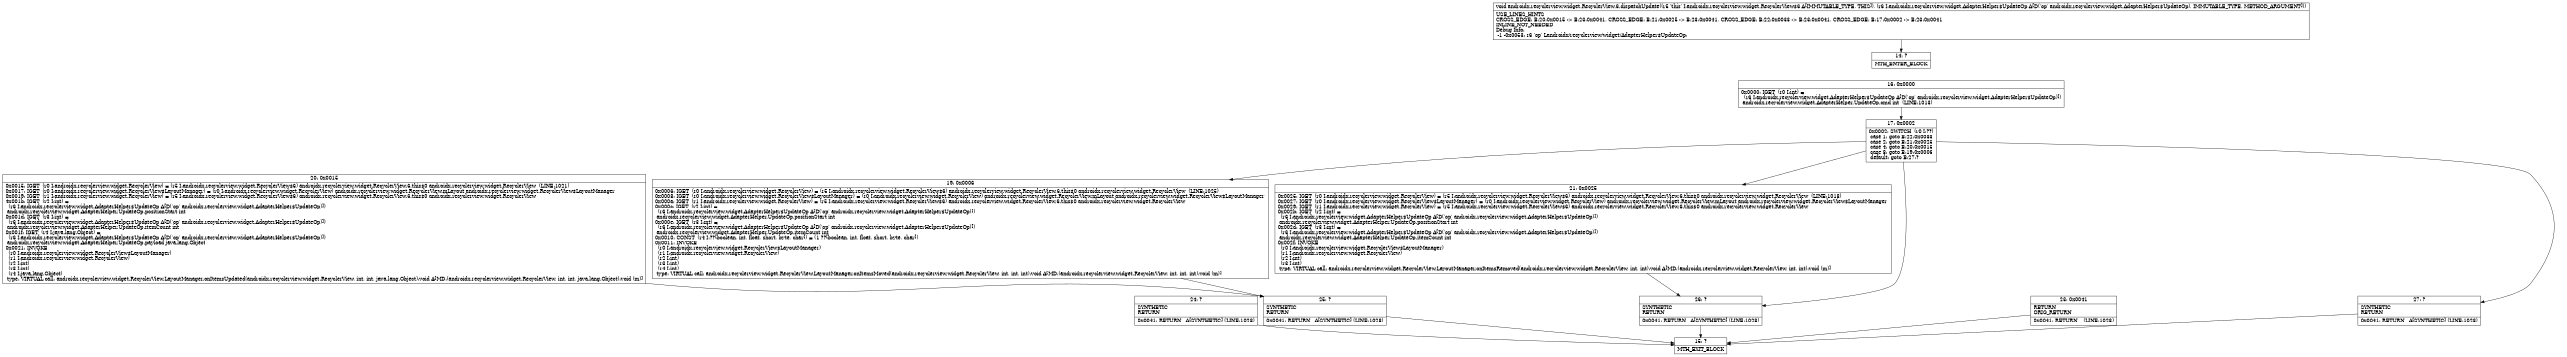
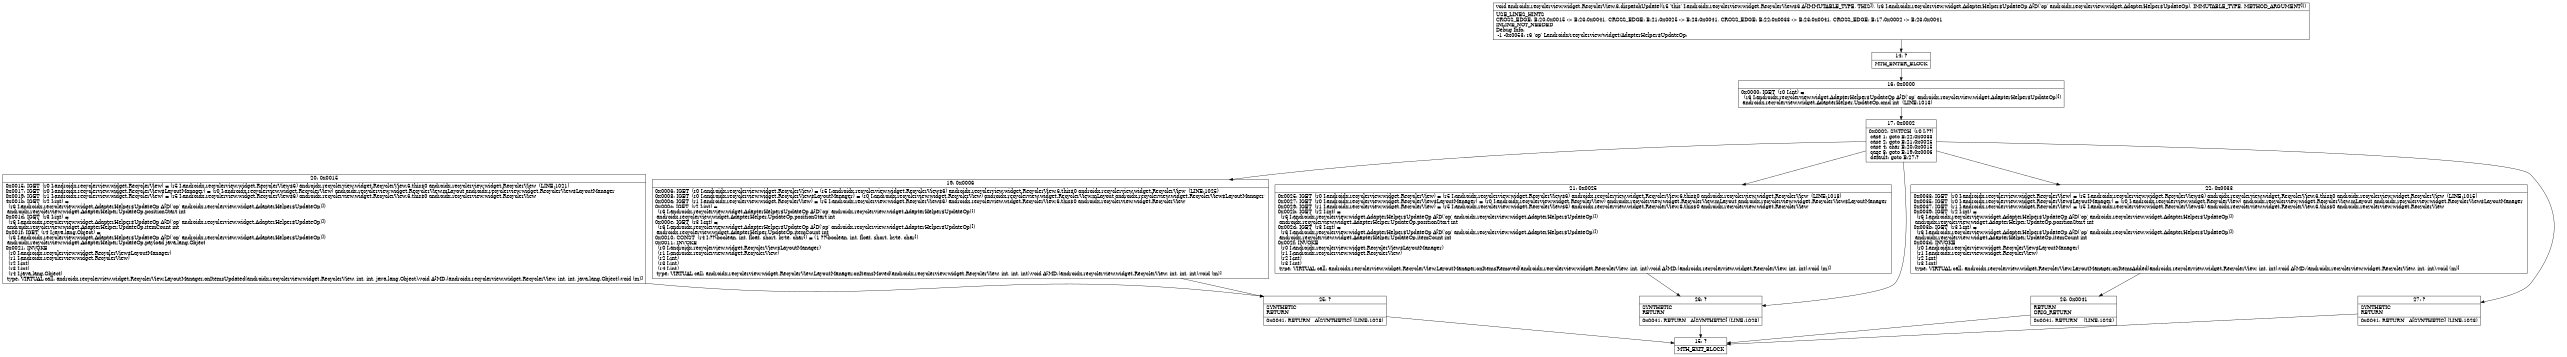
none -> (1901, 73)
(1901, 147) -> (1901, 147)
none -> (2219, 229)
(1196, 311) -> none
